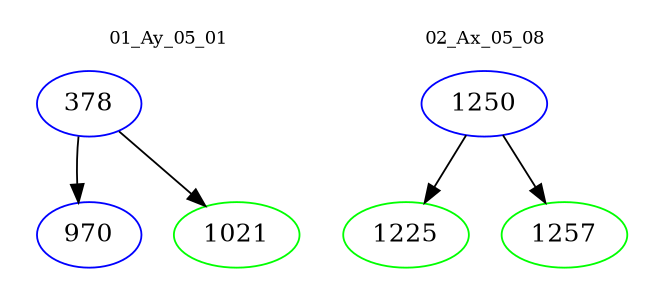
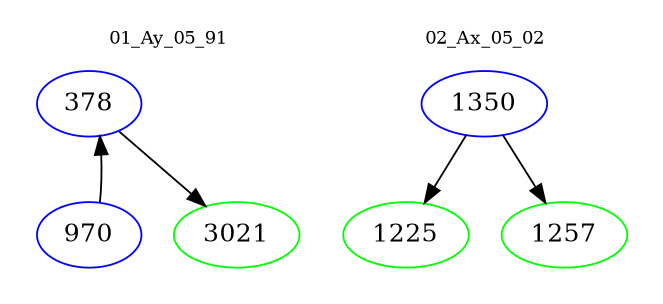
(168, 39) -> (168, 39)
(485, 39) -> (485, 39)
(484, 104) -> (484, 104)
(77, 160) -> (101, 179)
(237, 235) -> (237, 235)
